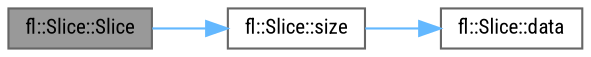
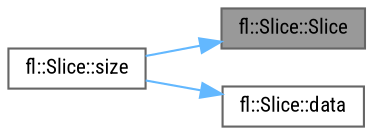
(179, 28) -> (173, 51)
